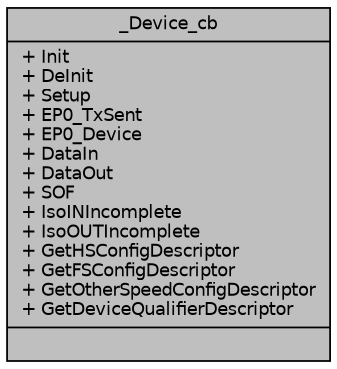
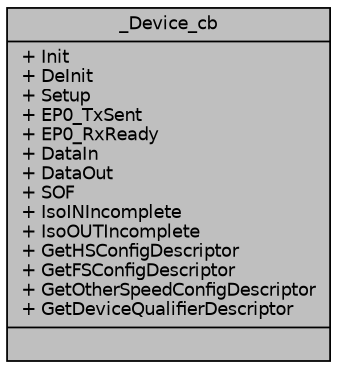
(82, 135) -> (91, 135)
